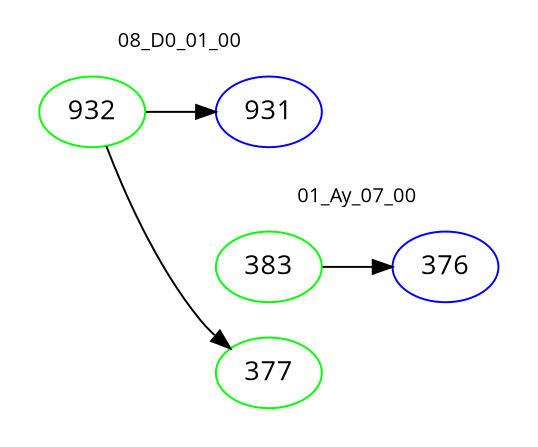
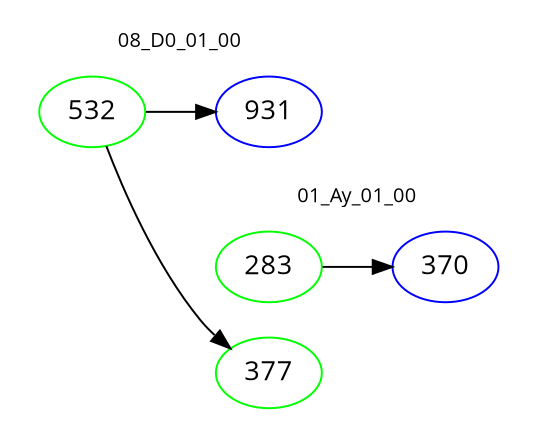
(92, 112) -> (92, 112)
(357, 197) -> (357, 197)
(269, 267) -> (269, 267)
(445, 267) -> (445, 267)
